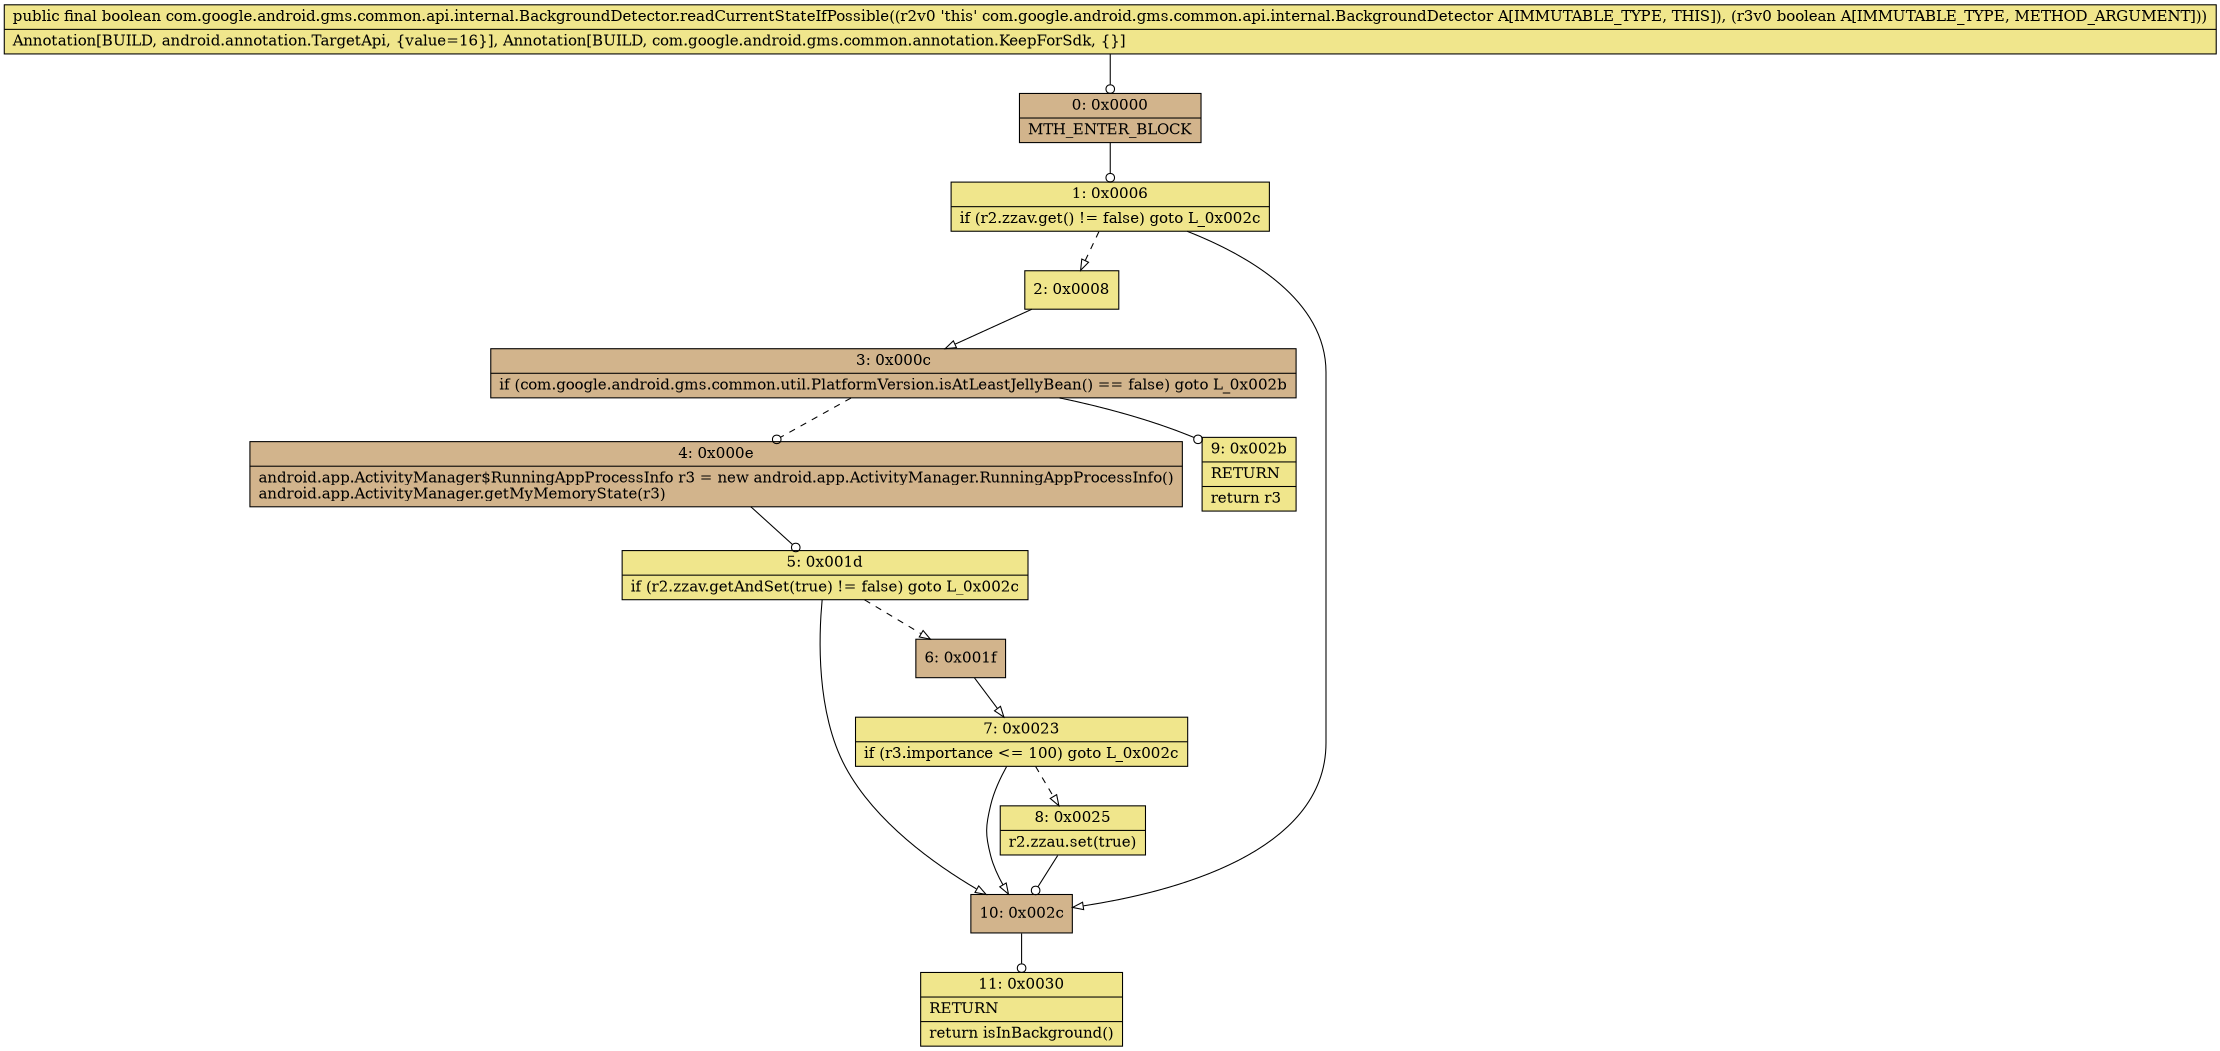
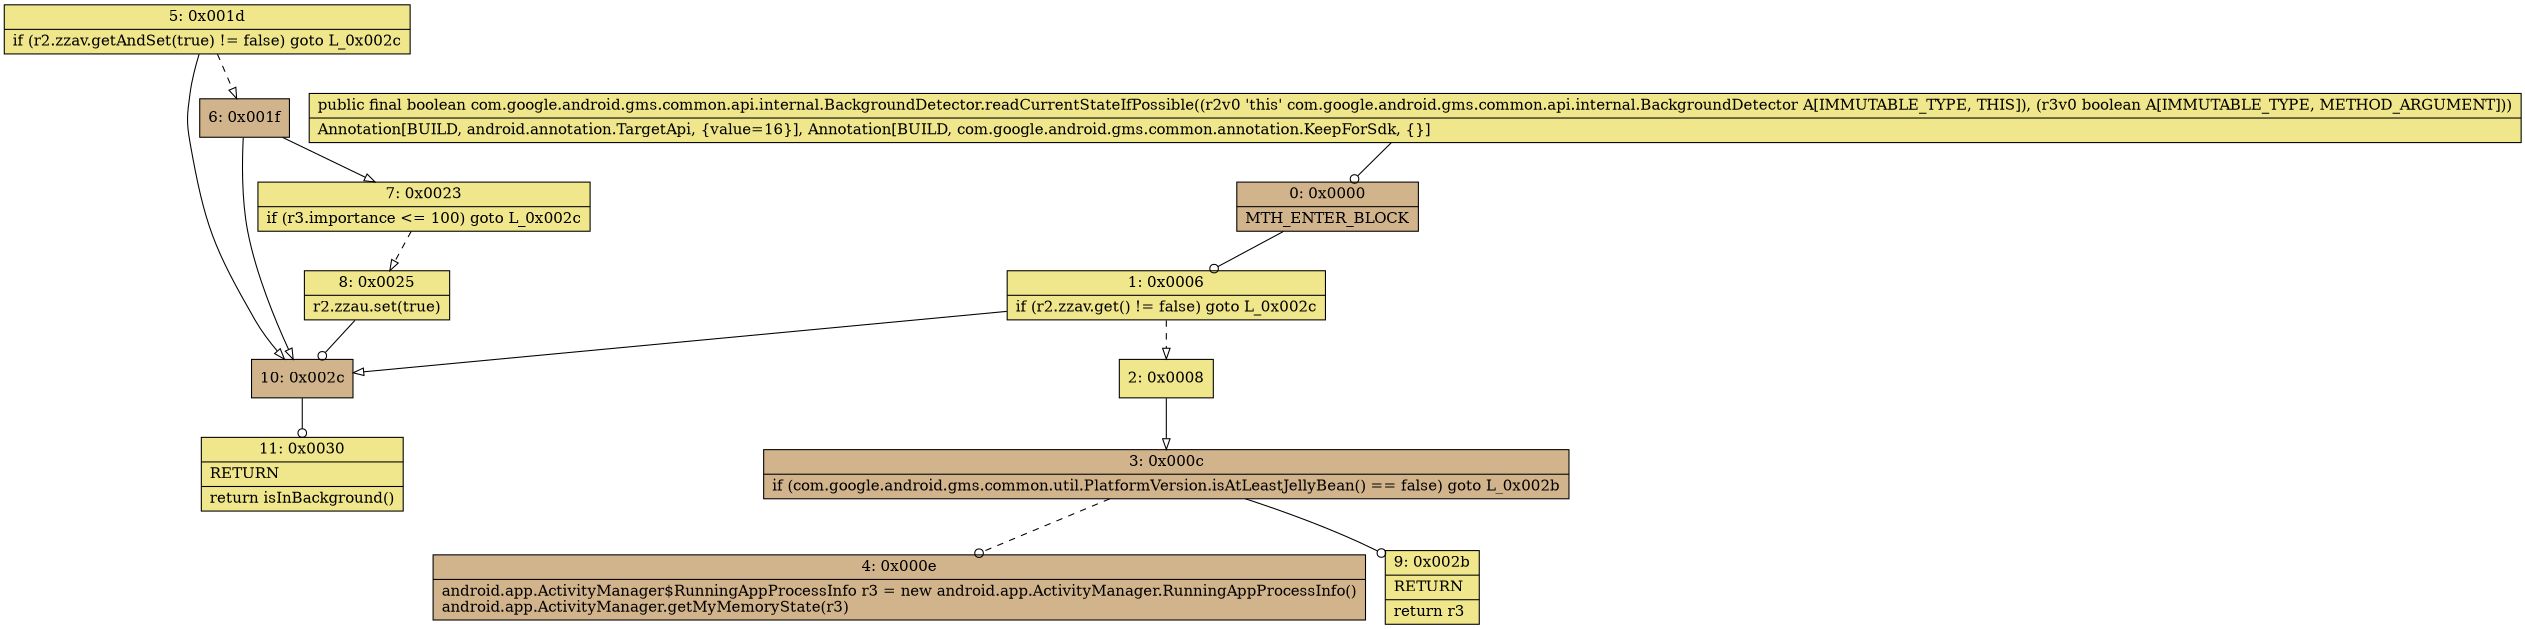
(772, 526) -> none
(987, 825) -> (251, 247)
